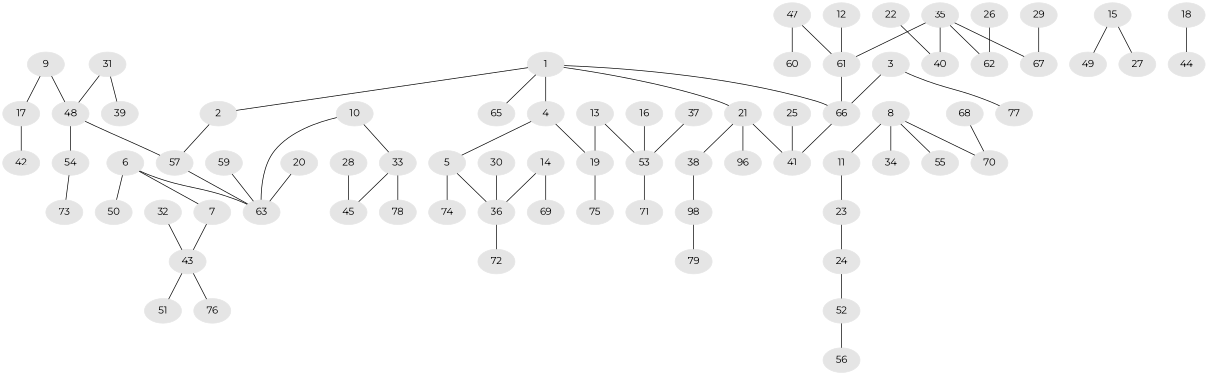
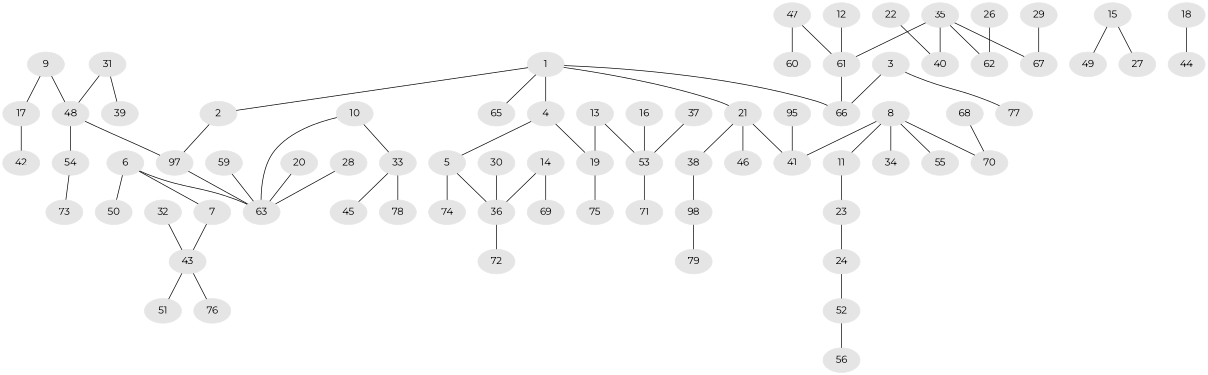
(792, 114) -> (792, 114)
(817, 138) -> (842, 138)
(175, 163) -> (175, 163)
(743, 163) -> (743, 163)
(349, 188) -> (305, 188)
